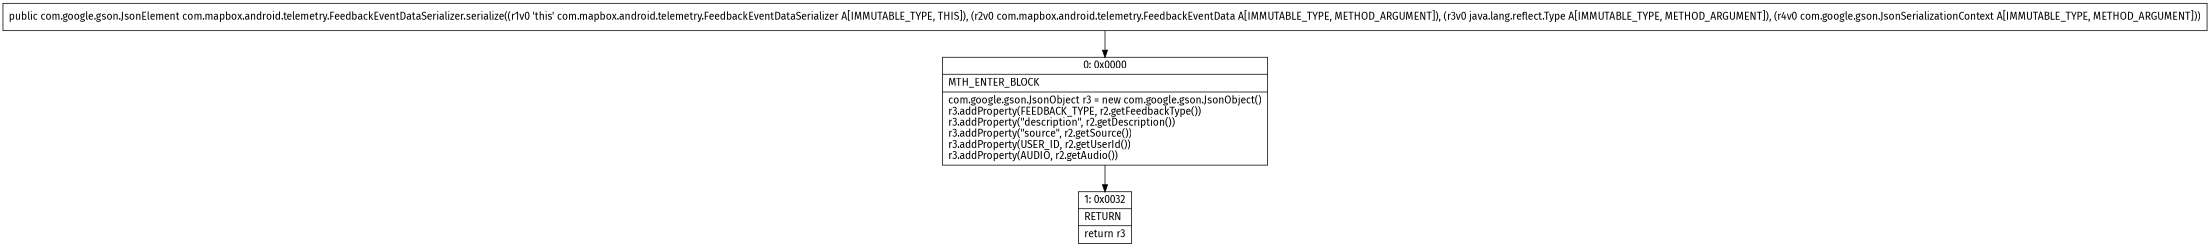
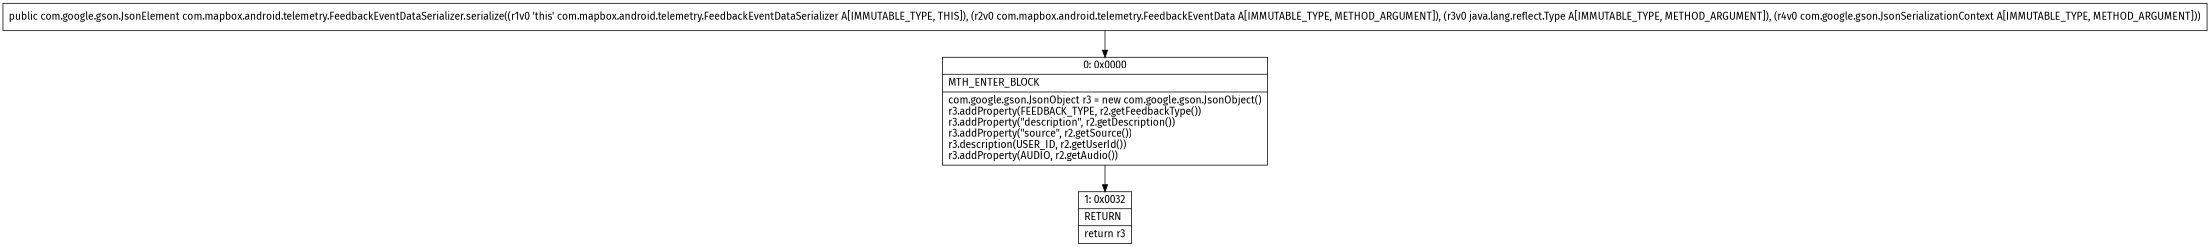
(1040, 145) -> (1037, 145)
